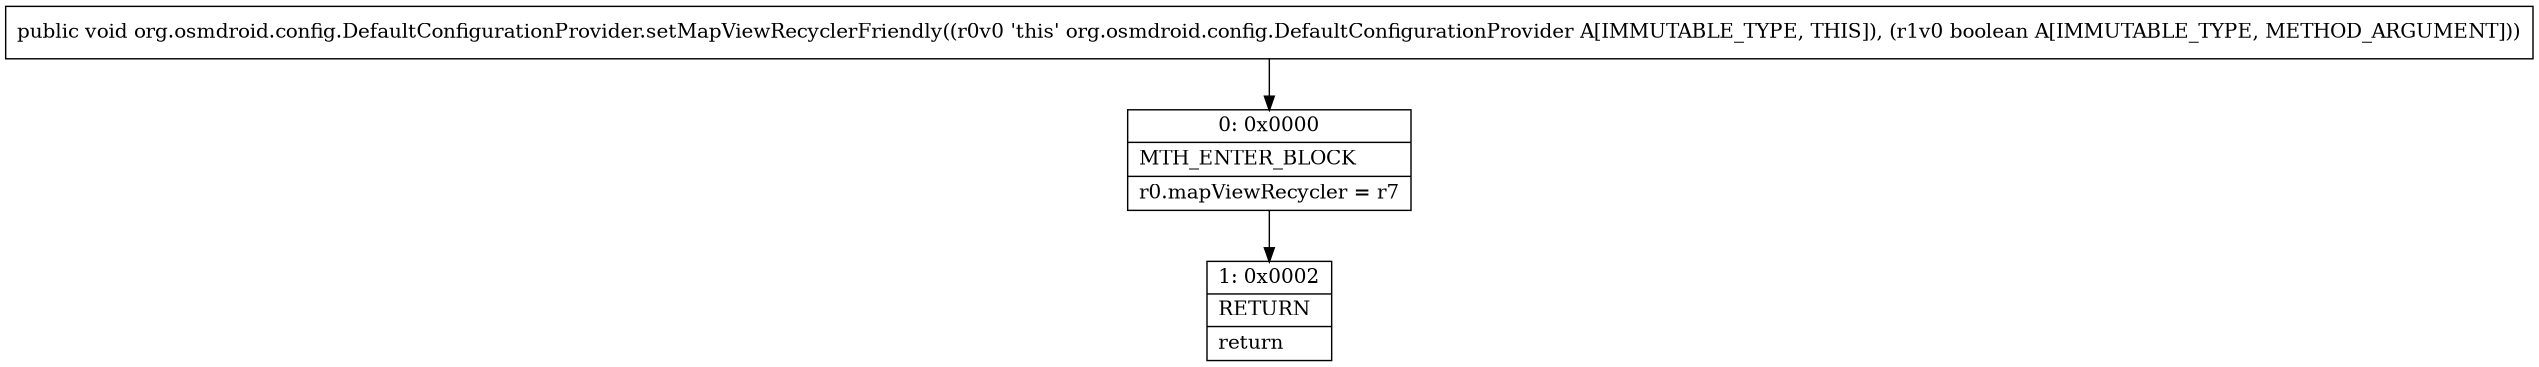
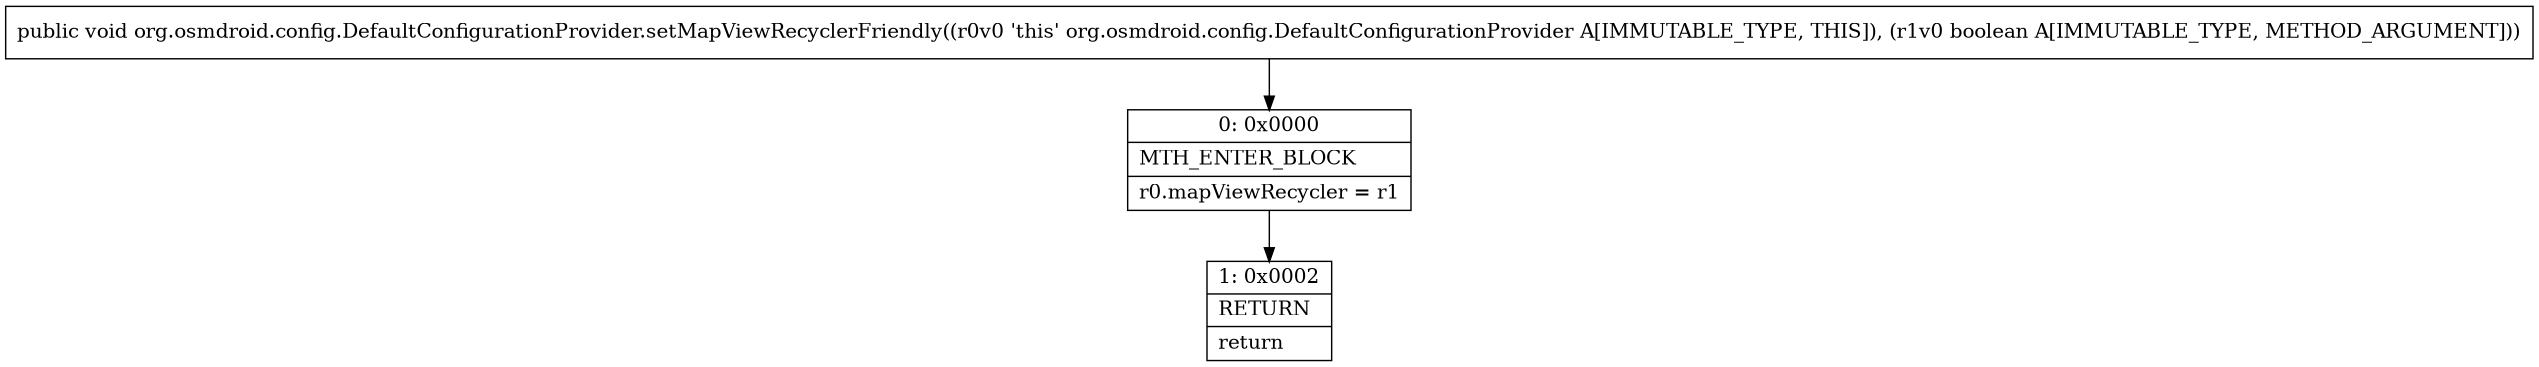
(1269, 193) -> (1269, 193)
